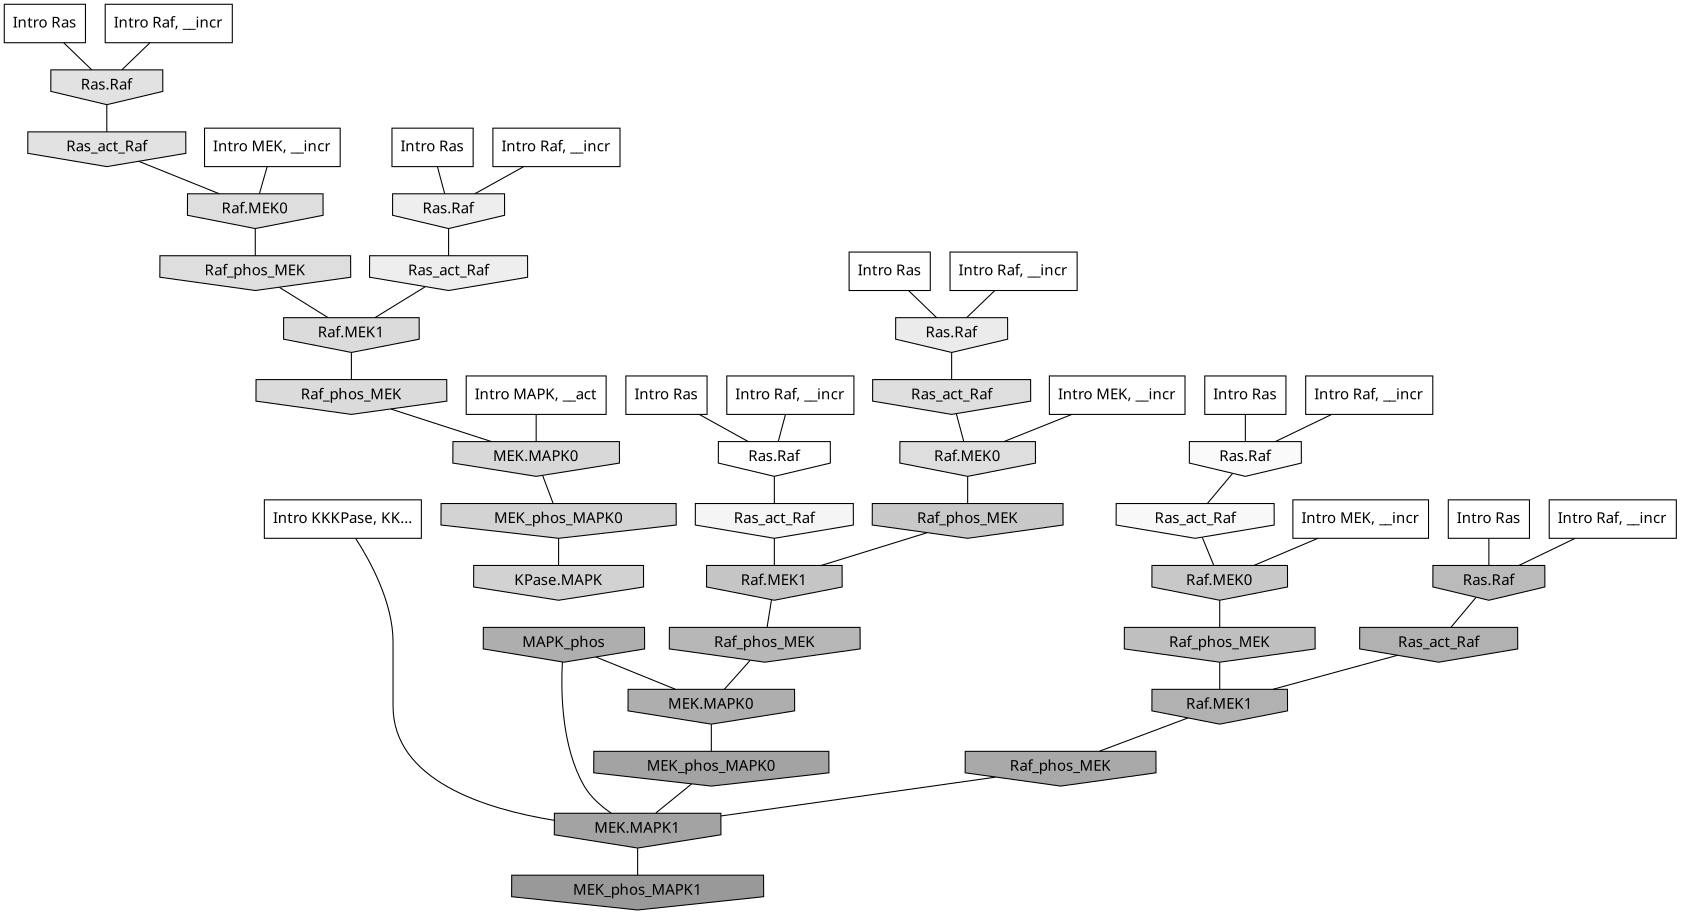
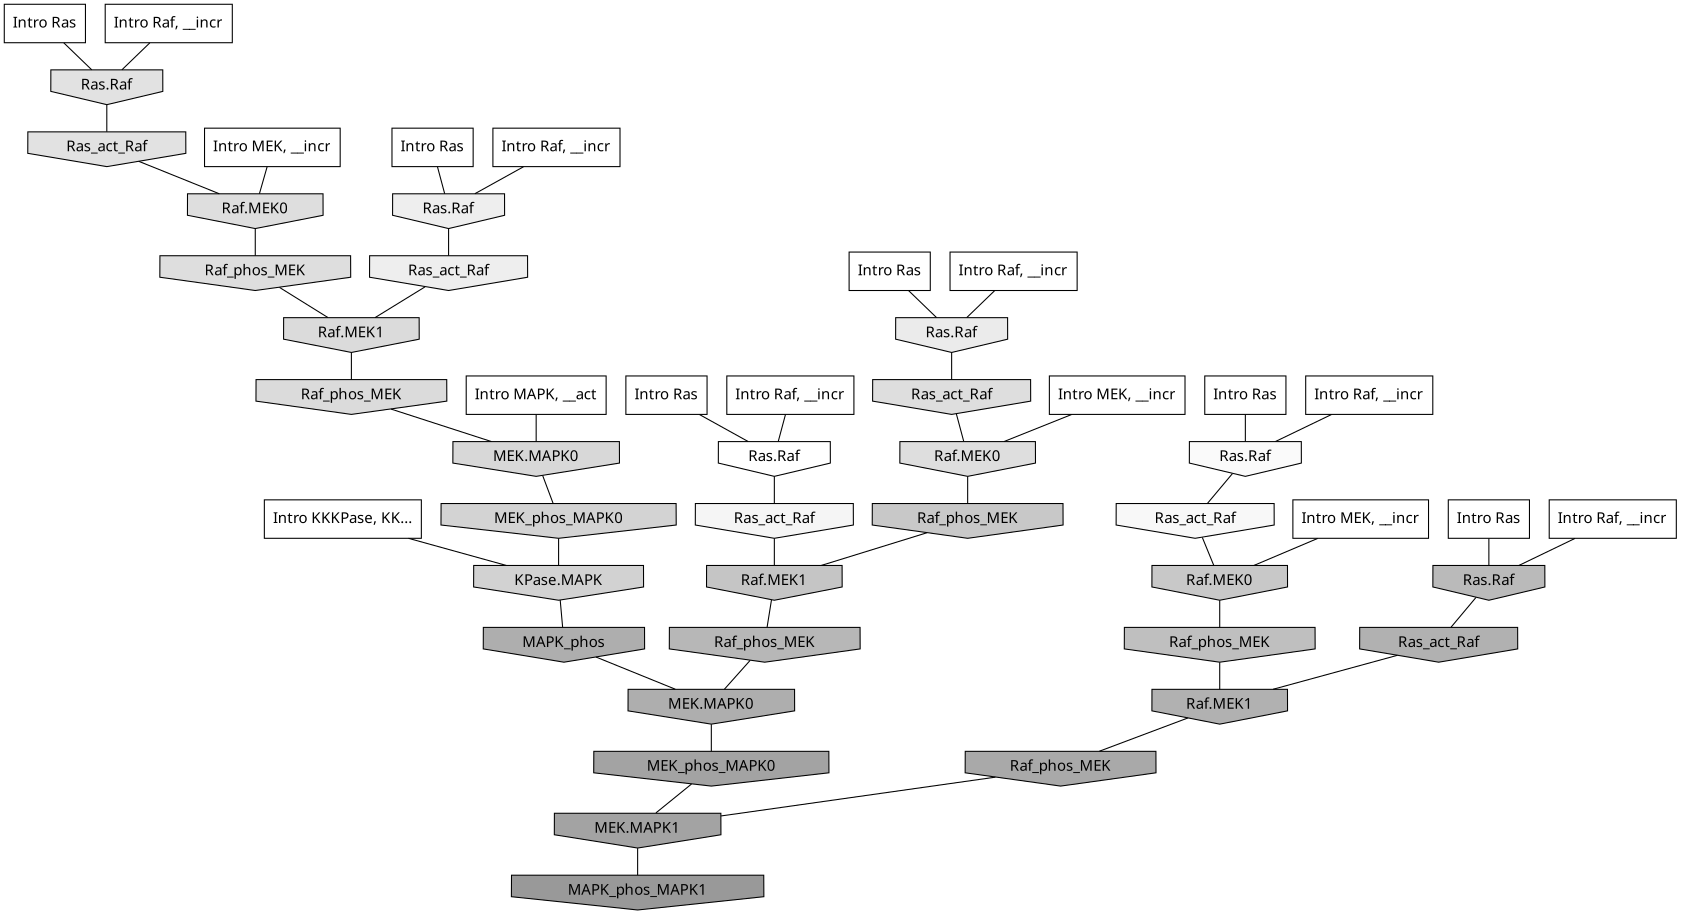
(396, 726) -> (457, 552)
(569, 744) -> (561, 614)
(638, 891) -> (638, 891)
